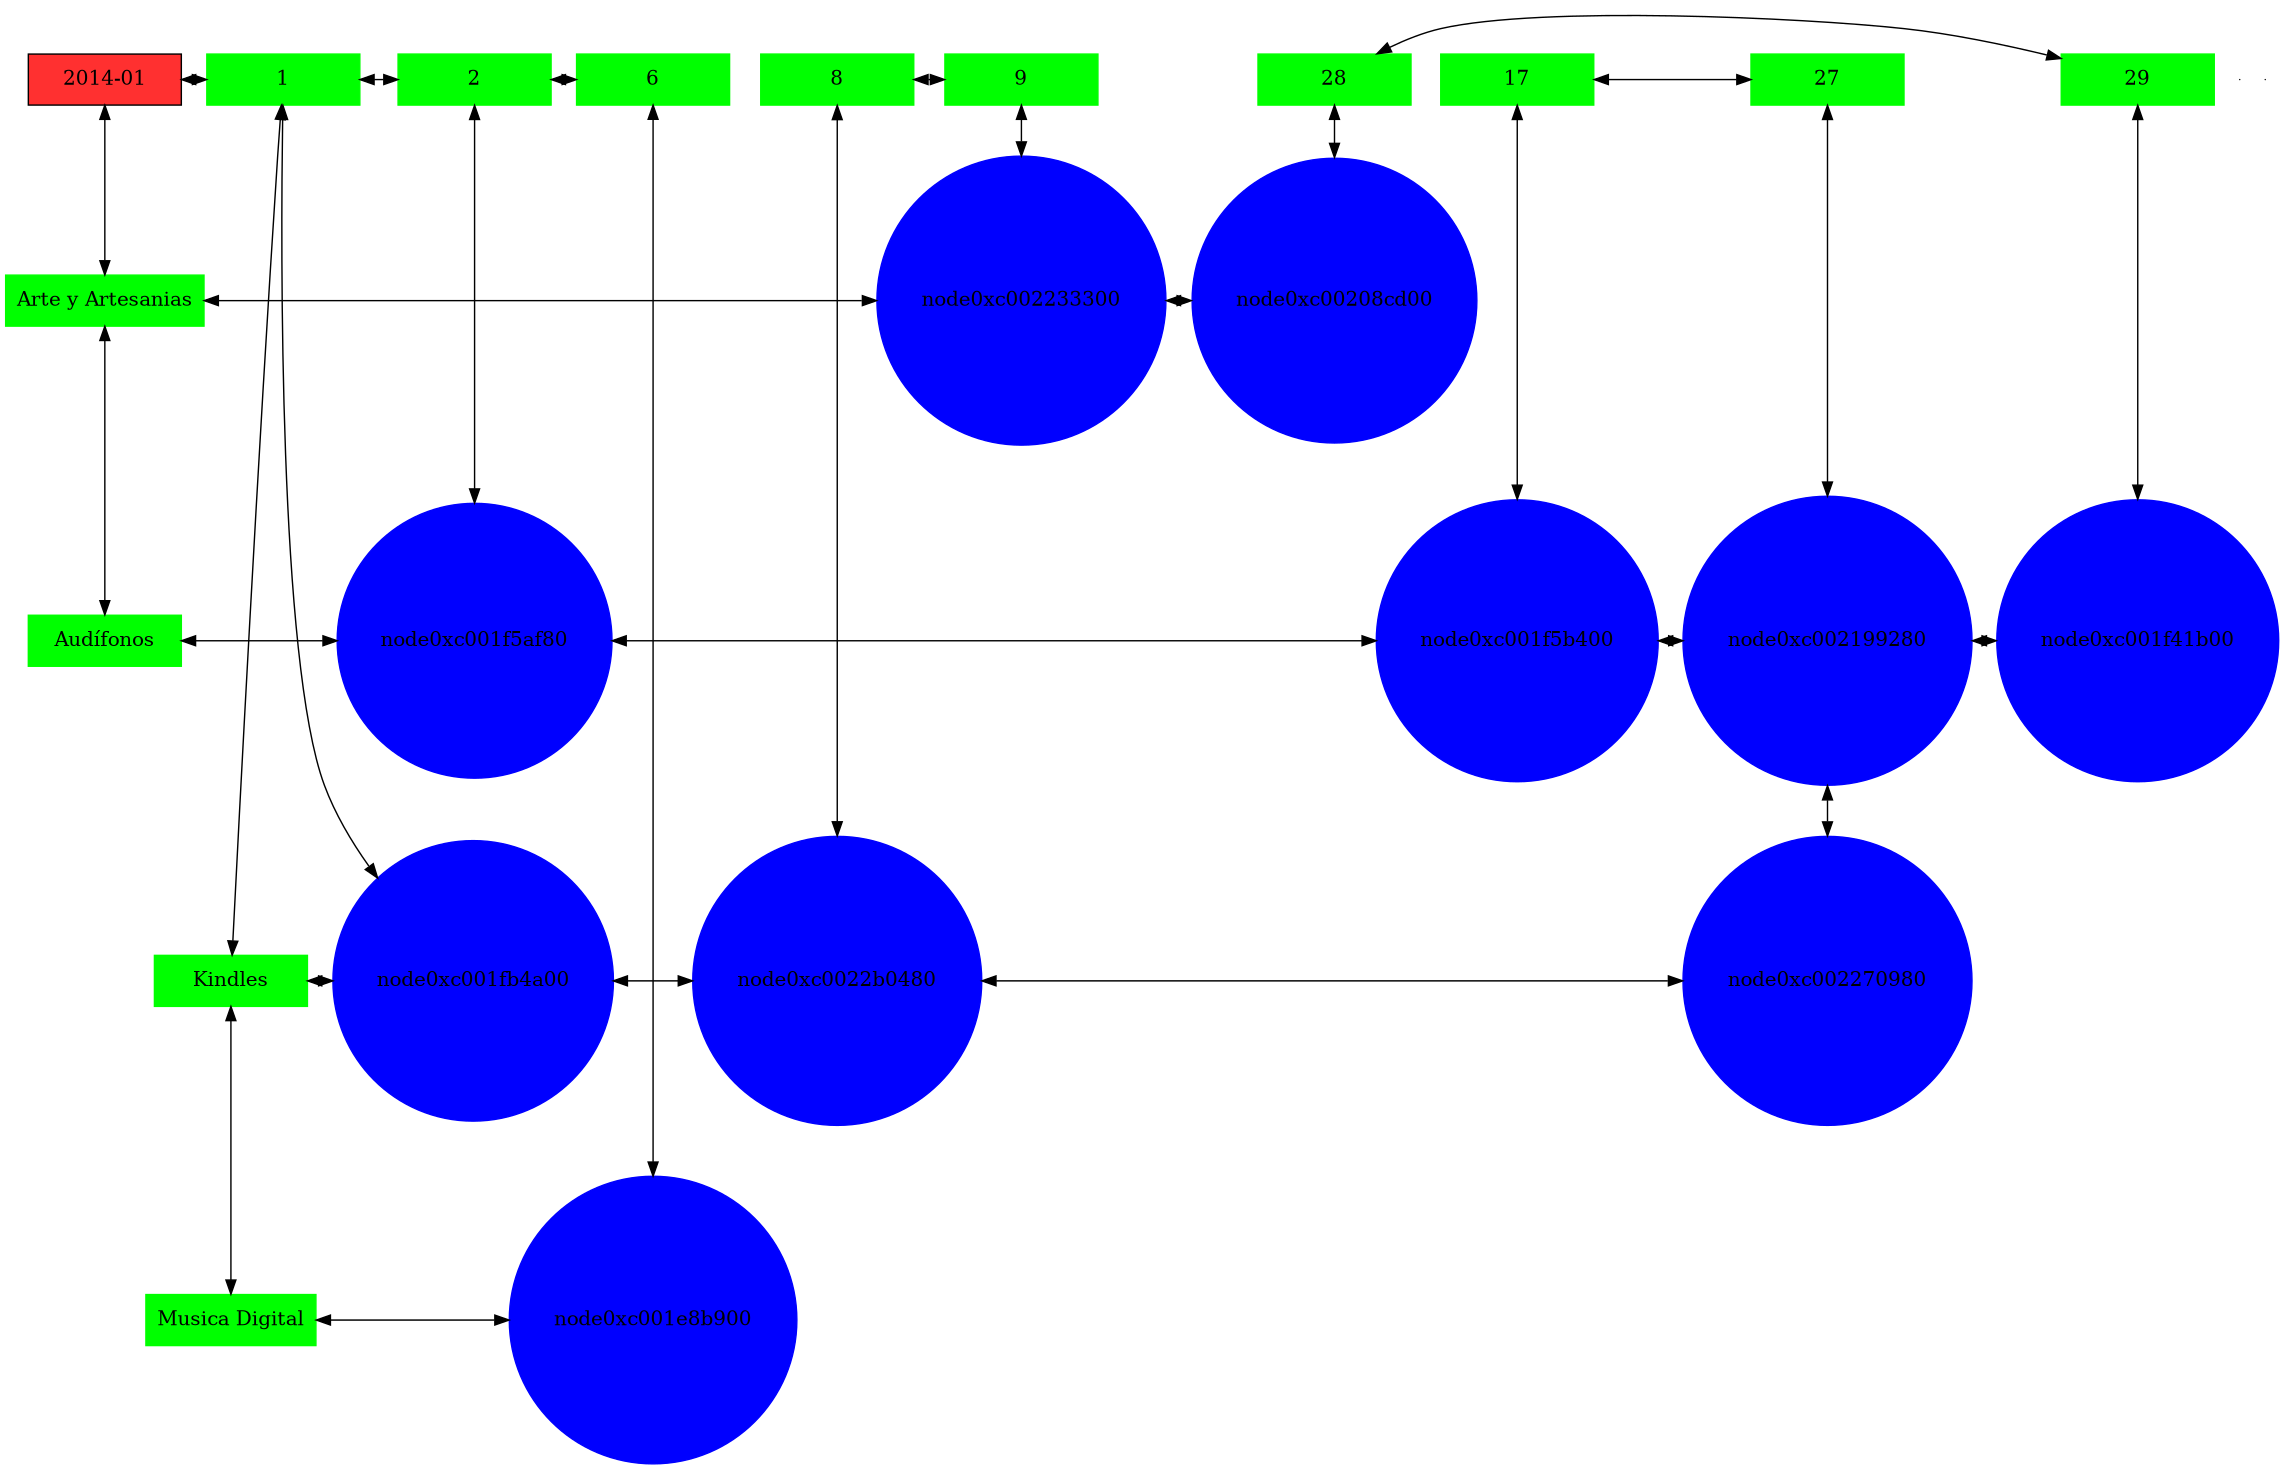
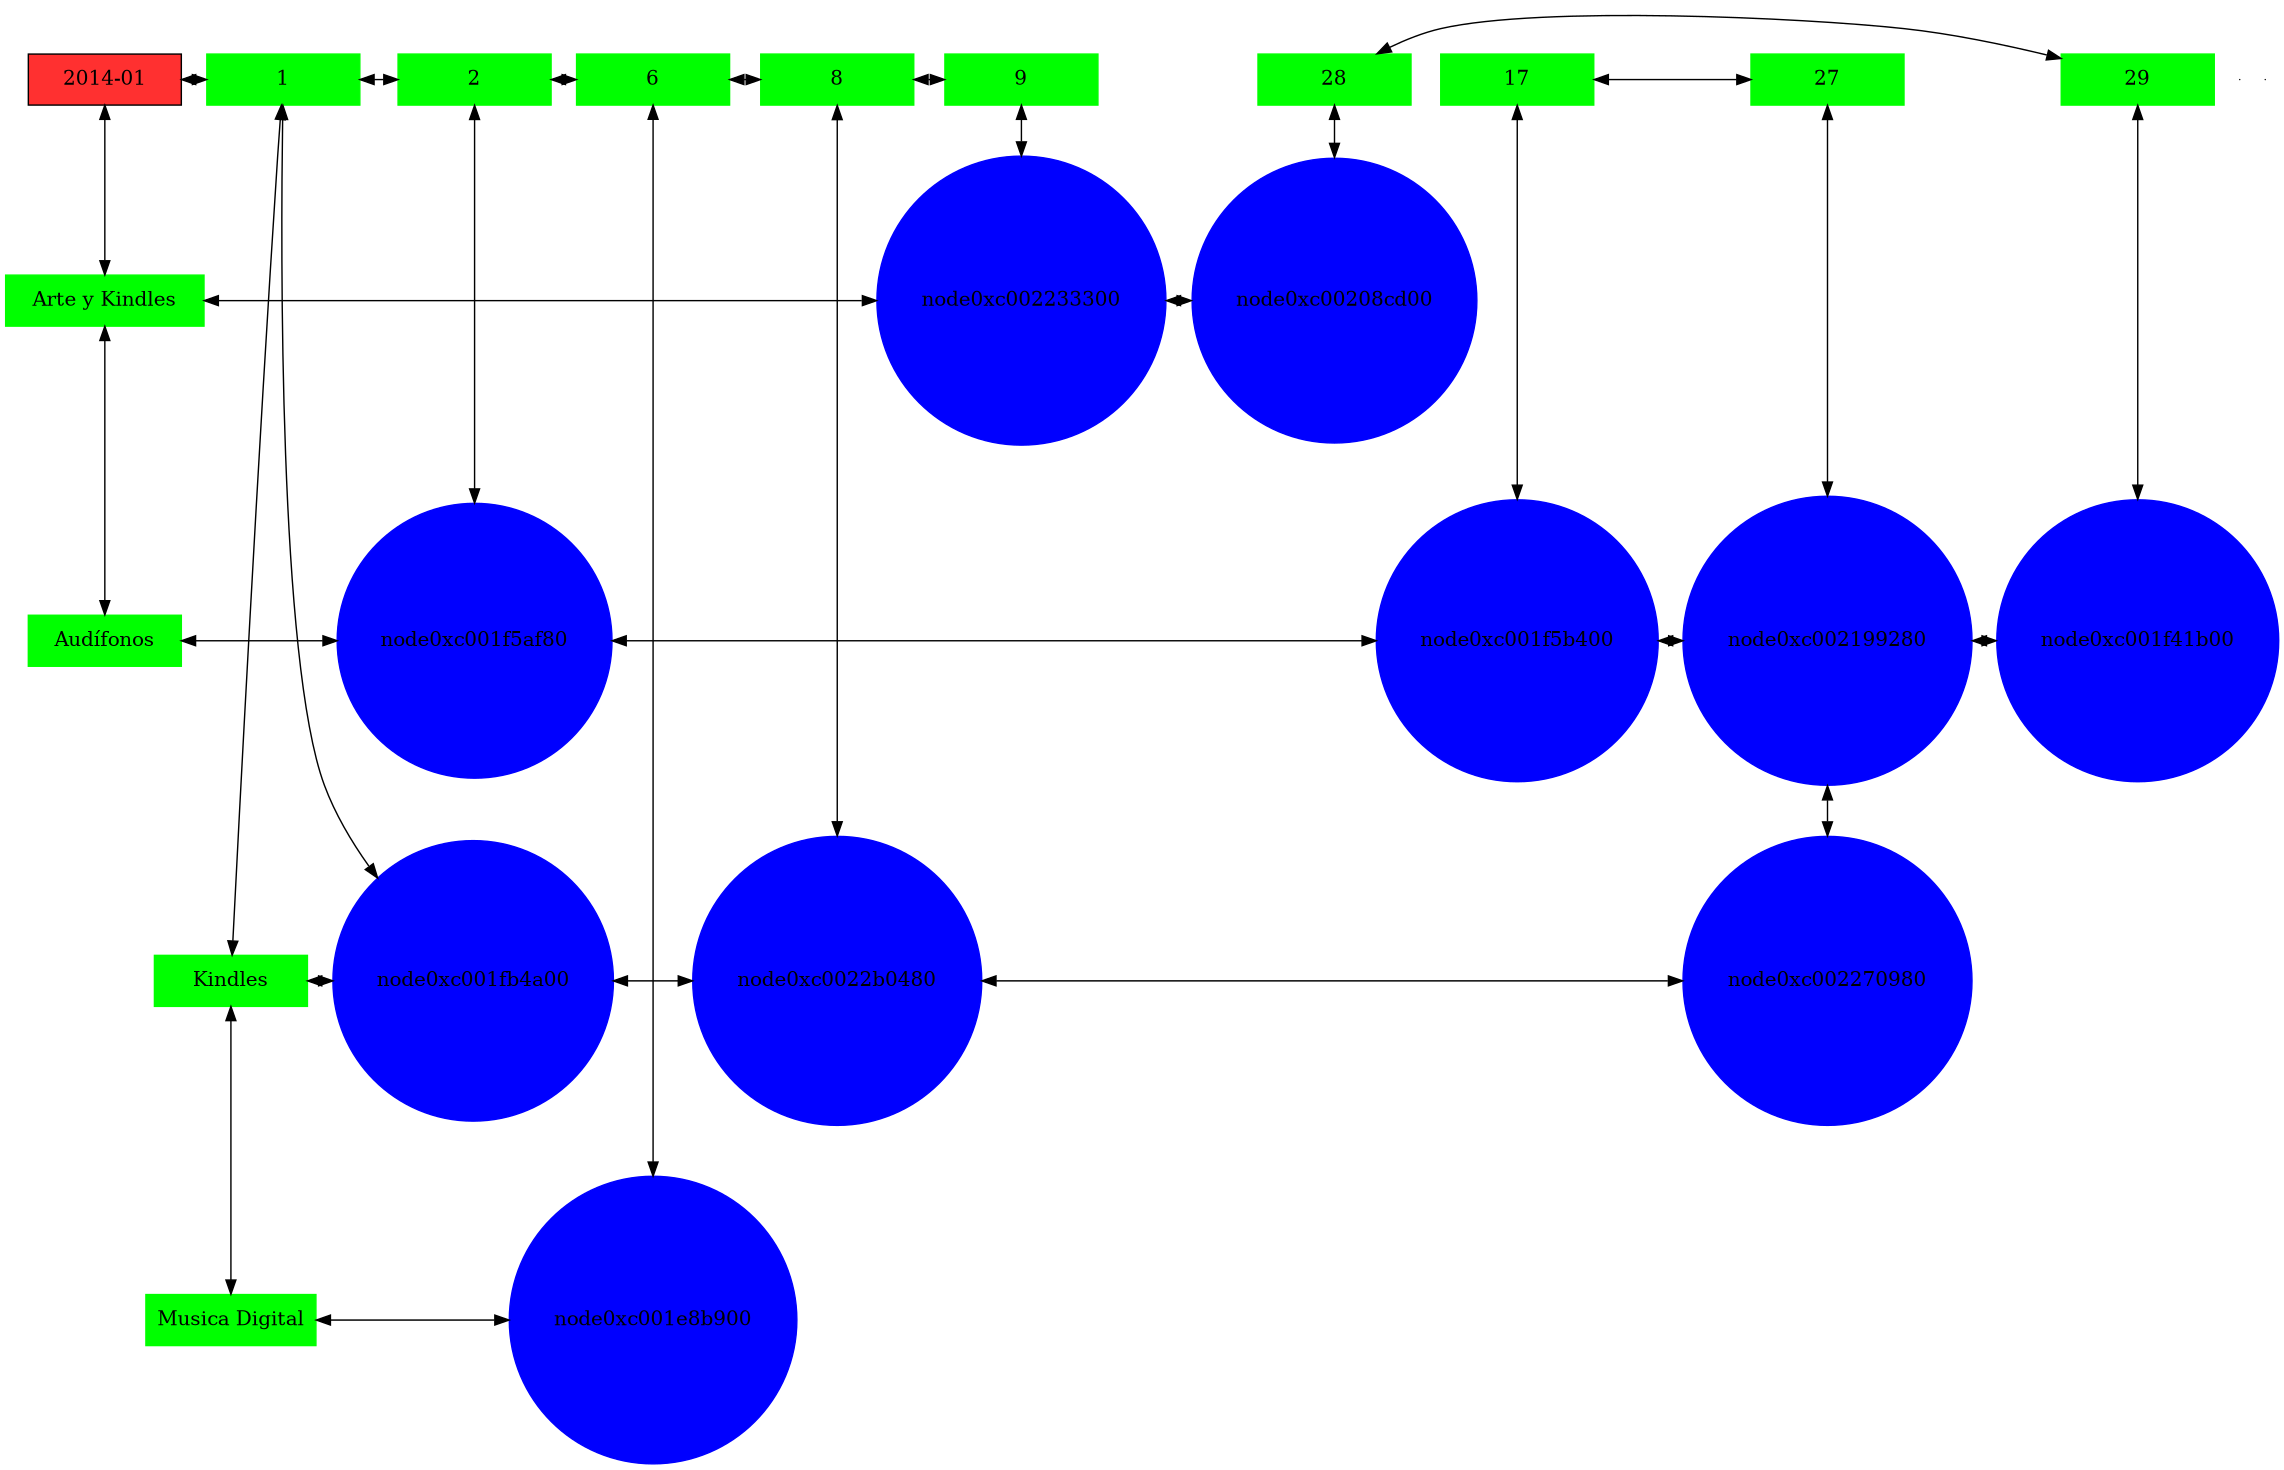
none -> (745, 80)
(105, 301) -> (105, 301)
